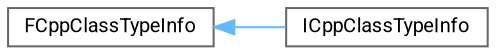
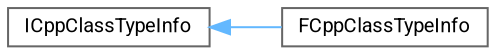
(260, 27) -> (256, 27)
